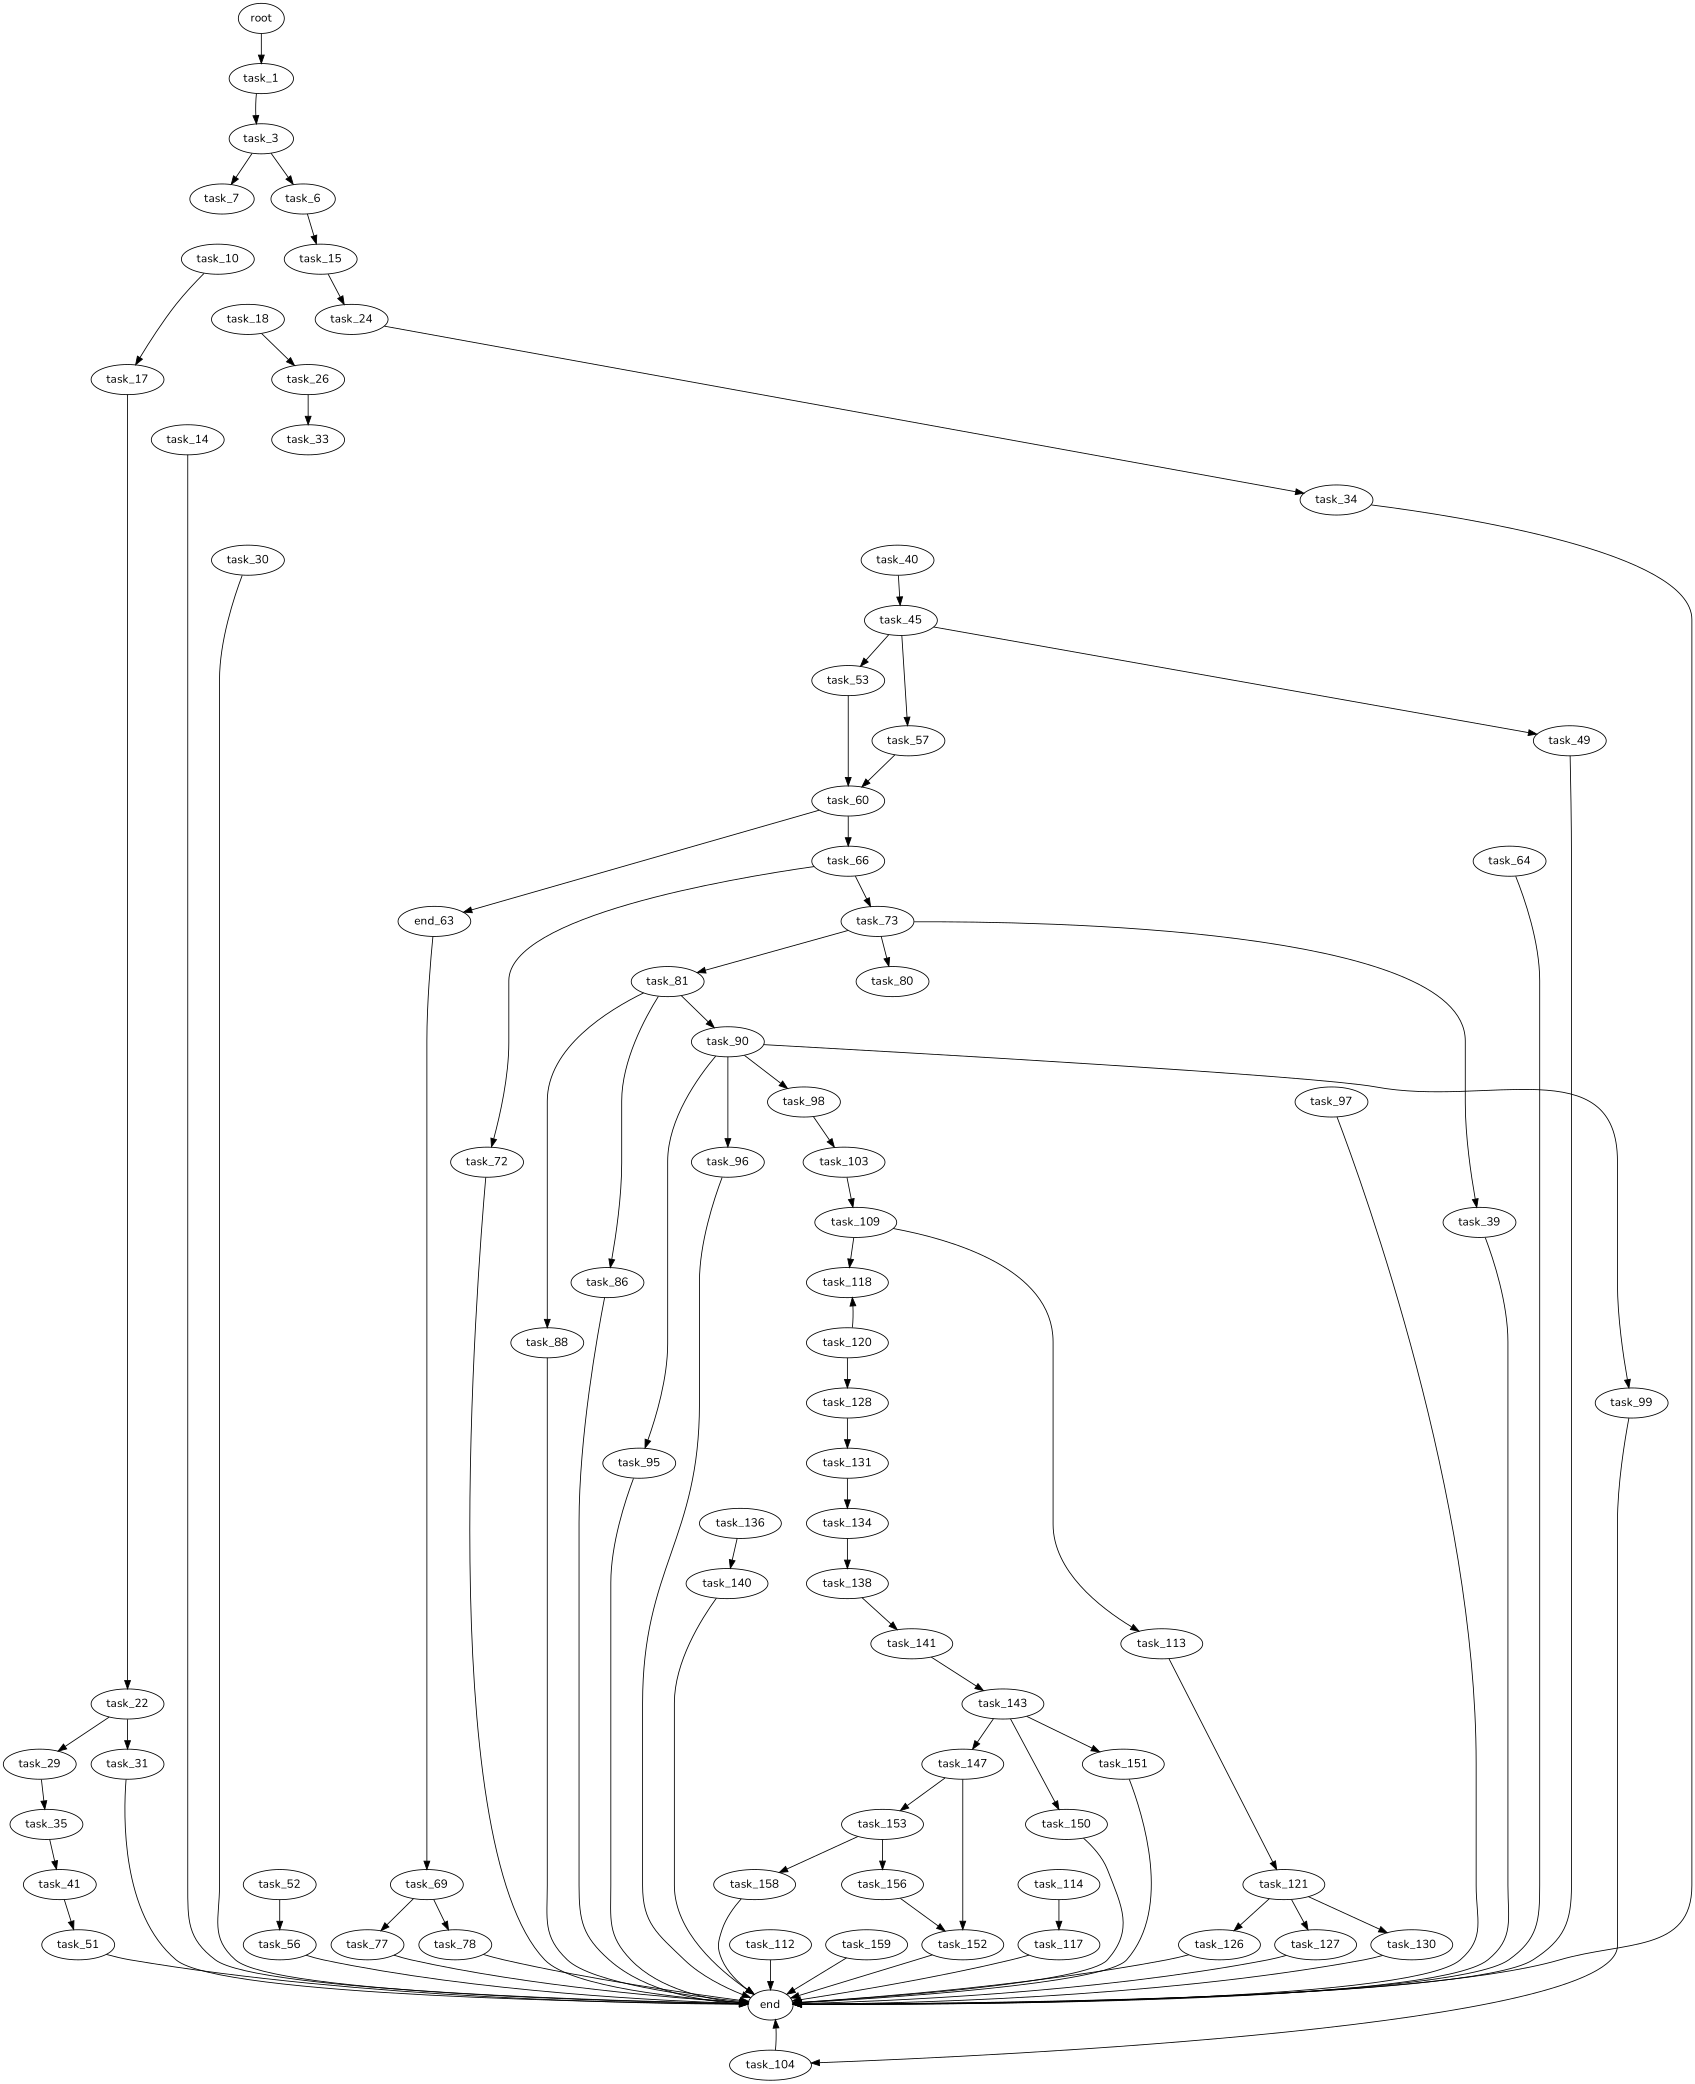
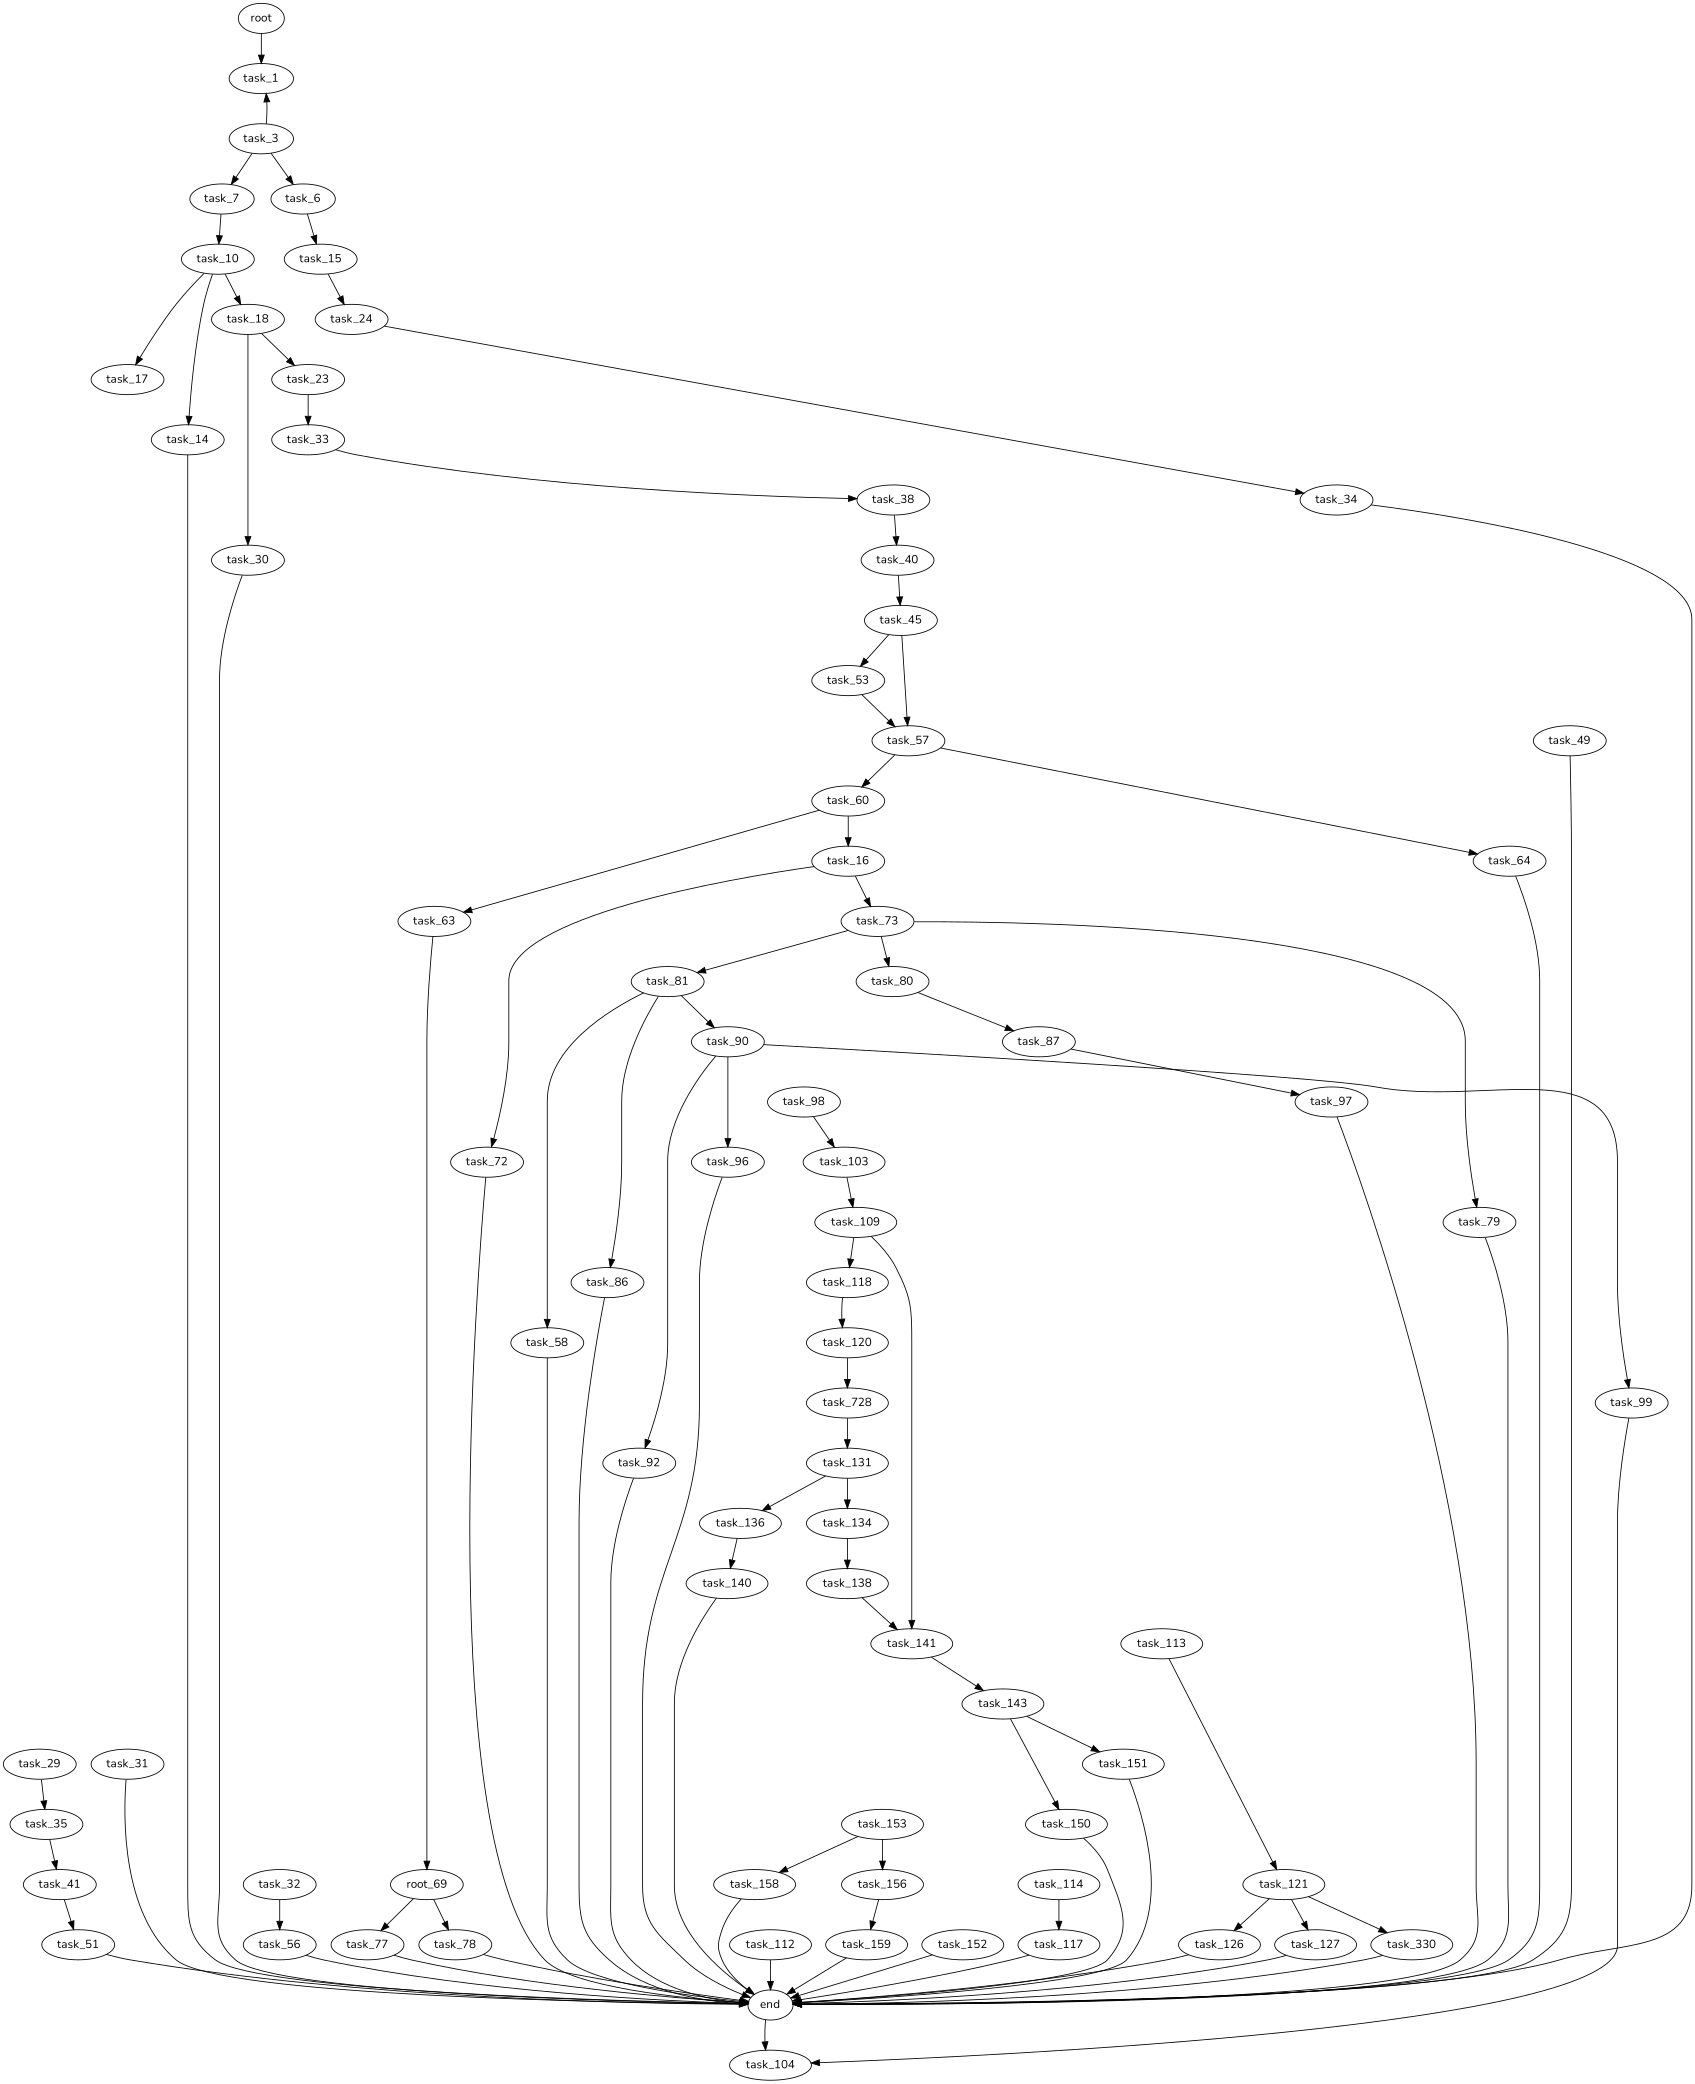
(256, 104) -> (267, 113)
none -> (220, 225)
none -> (231, 286)
none -> (197, 345)
(308, 380) -> (308, 380)
none -> (248, 435)
none -> (893, 500)
(1231, 680) -> none
(848, 736) -> (875, 708)
none -> (1205, 800)
(848, 861) -> (848, 861)
(434, 921) -> (434, 921)
none -> (1039, 1042)
(762, 1069) -> none
(1479, 1222) -> (1479, 1222)
(853, 1317) -> (842, 1308)
(547, 1343) -> (547, 1343)
(1053, 1395) -> (912, 1423)
(847, 1403) -> (847, 1403)
(639, 1463) -> (639, 1463)
none -> (798, 1491)
(128, 1704) -> none
(963, 1764) -> none
(280, 1885) -> (280, 1885)
(427, 1885) -> (427, 1885)
(919, 1912) -> (876, 1910)
(1412, 1945) -> (1412, 1945)
(776, 2039) -> (765, 2031)
